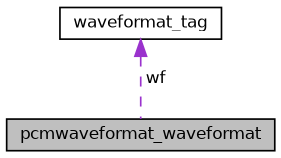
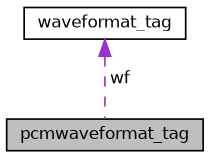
(141, 135) -> (105, 135)
